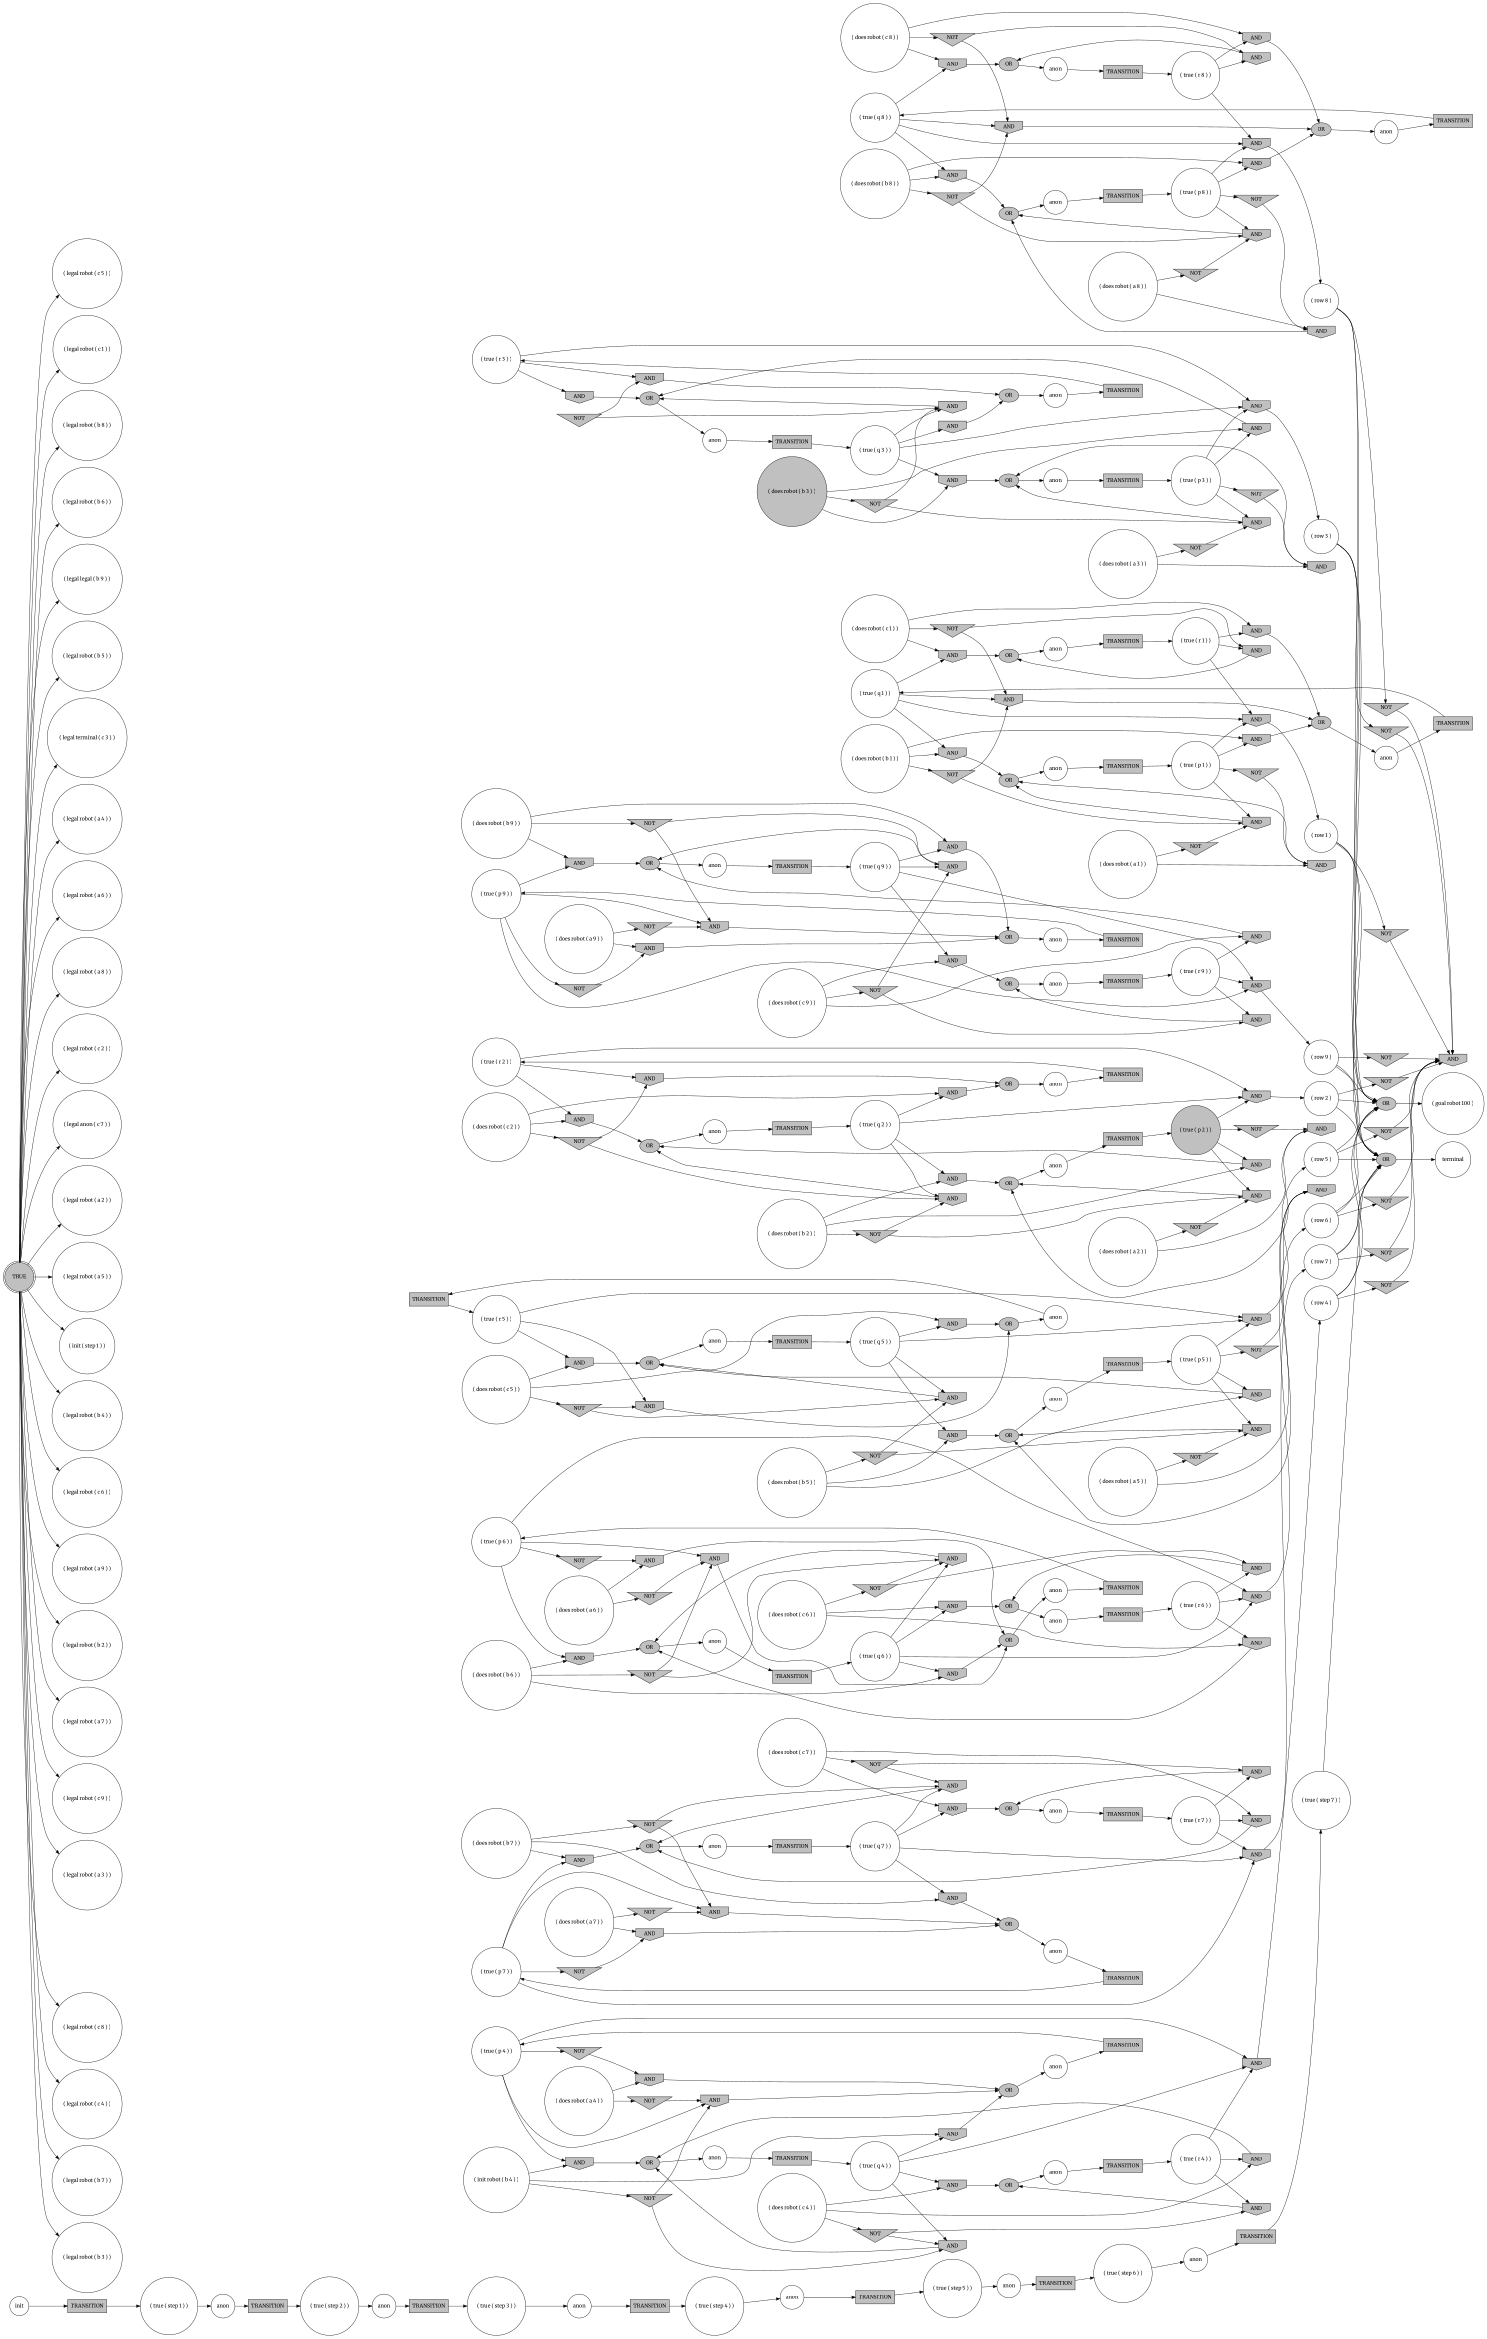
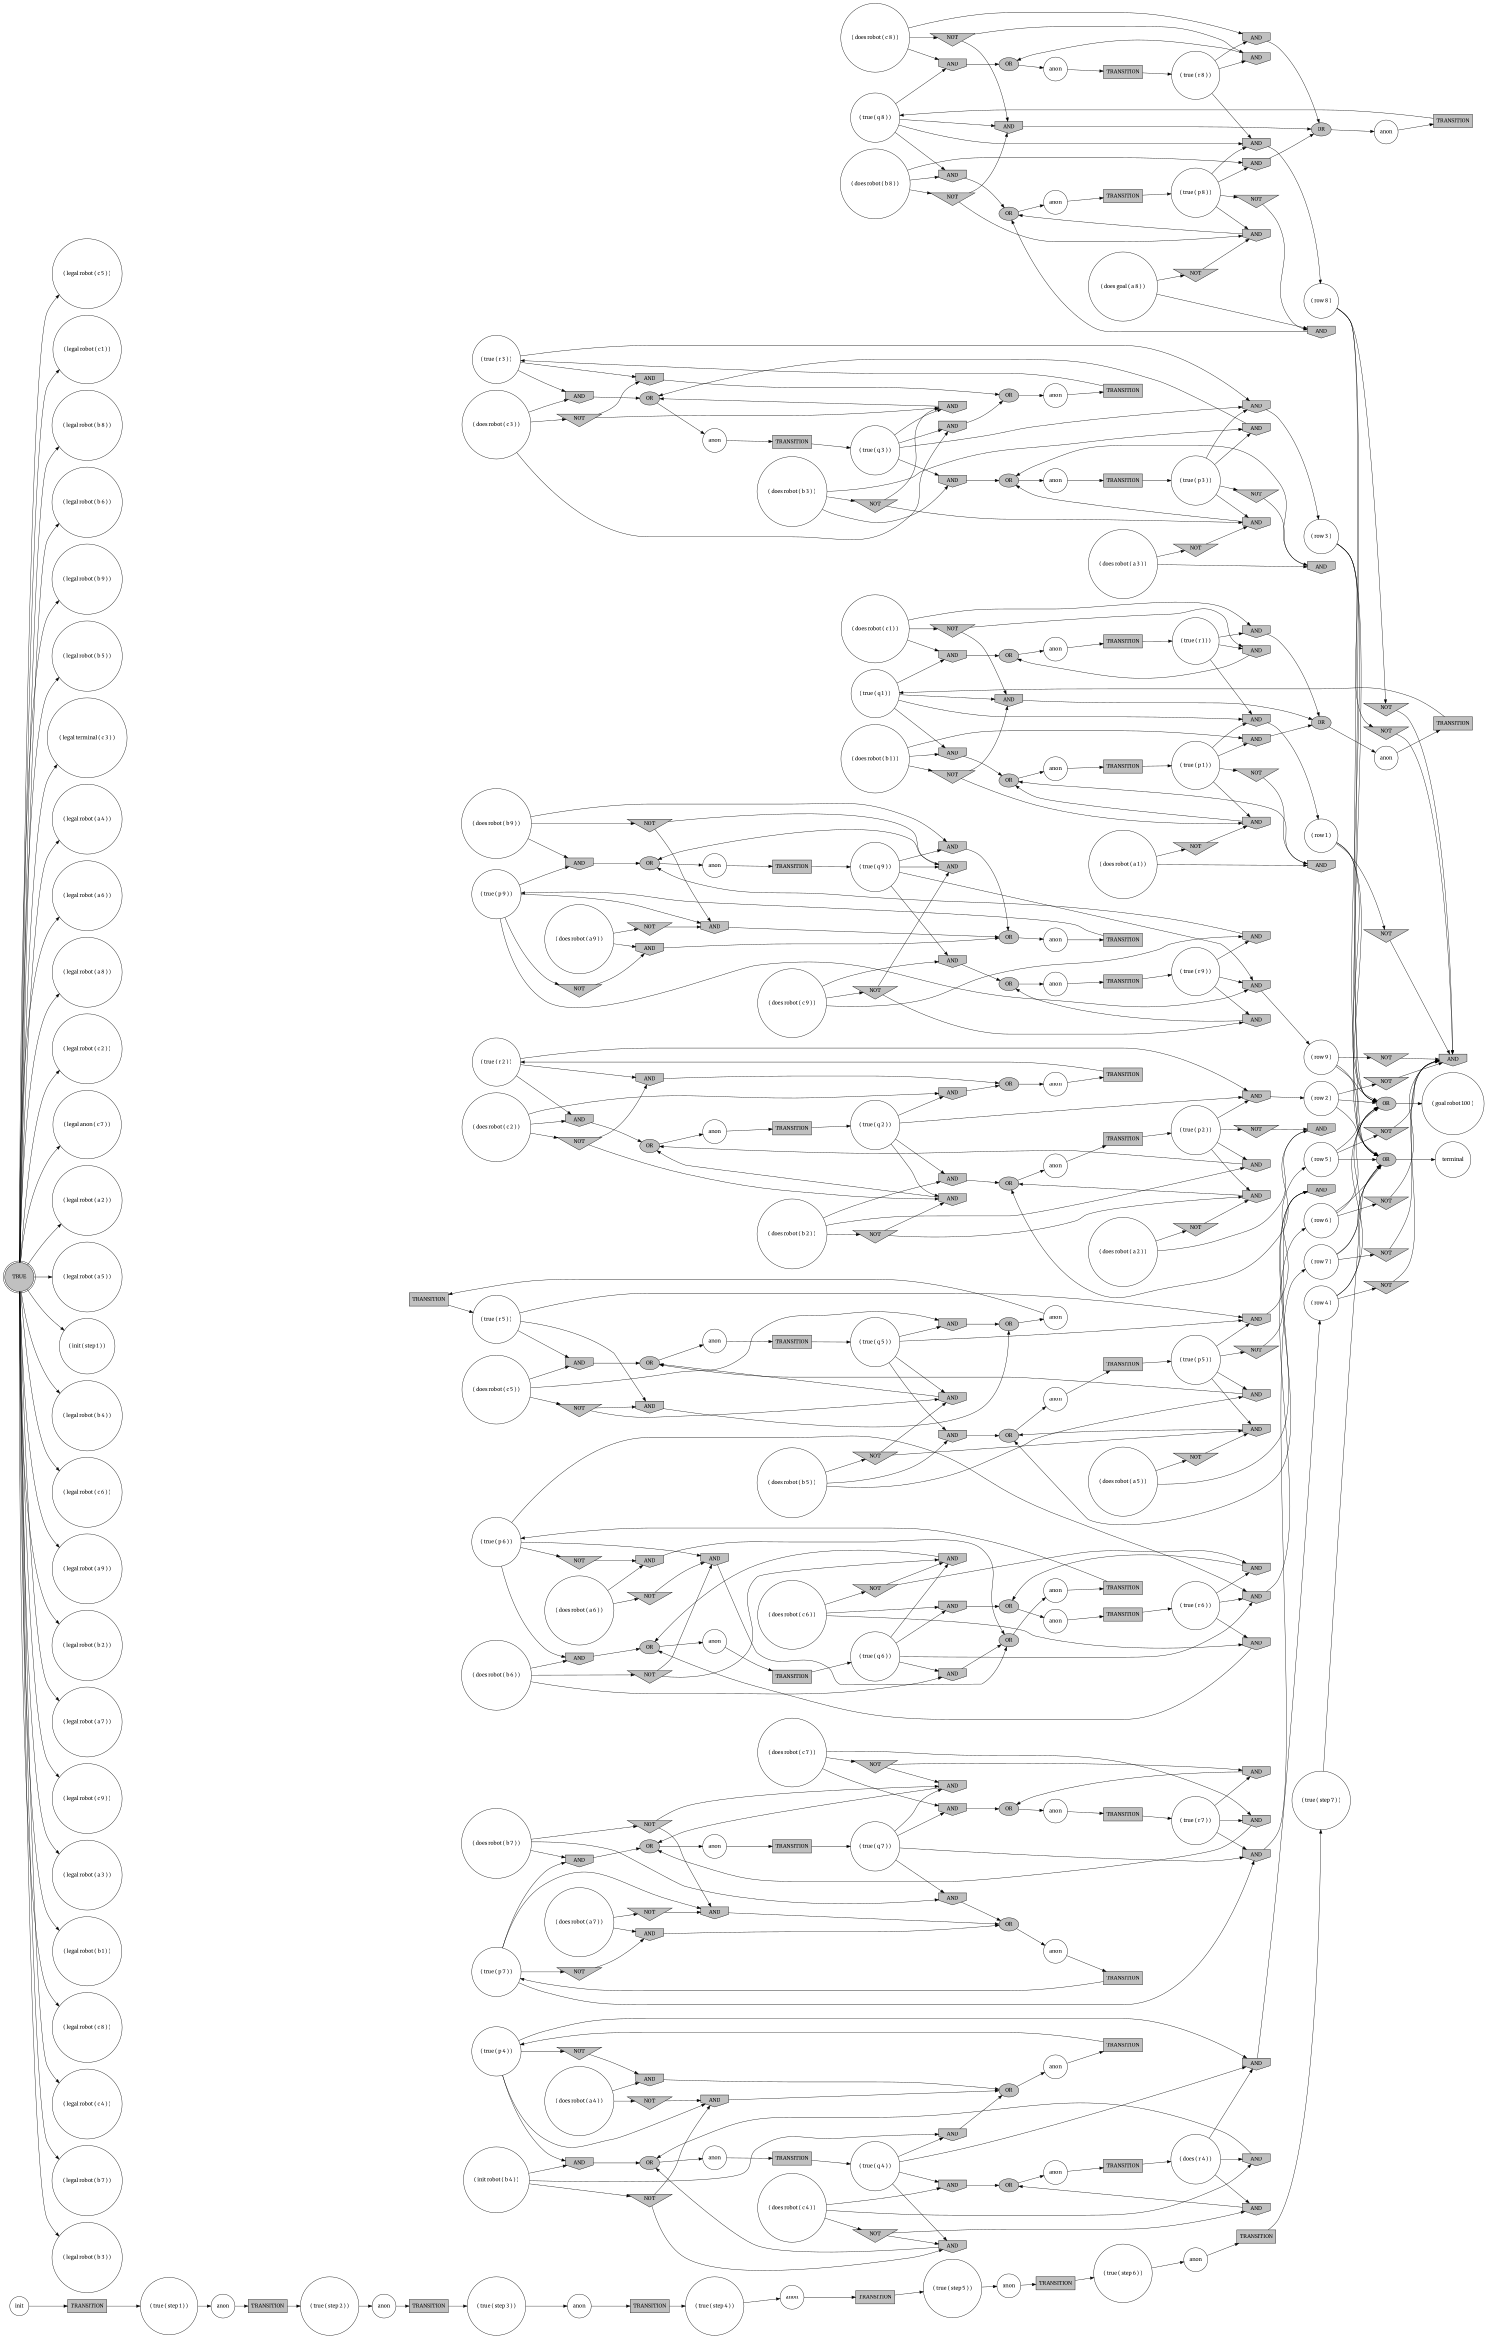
(1123, 287) -> (1123, 287)
none -> (496, 425)
(792, 492) -> (792, 492)
(87, 579) -> (87, 579)
(1196, 1130) -> (1196, 1130)
none -> (87, 1951)
(1196, 2159) -> (1196, 2159)
